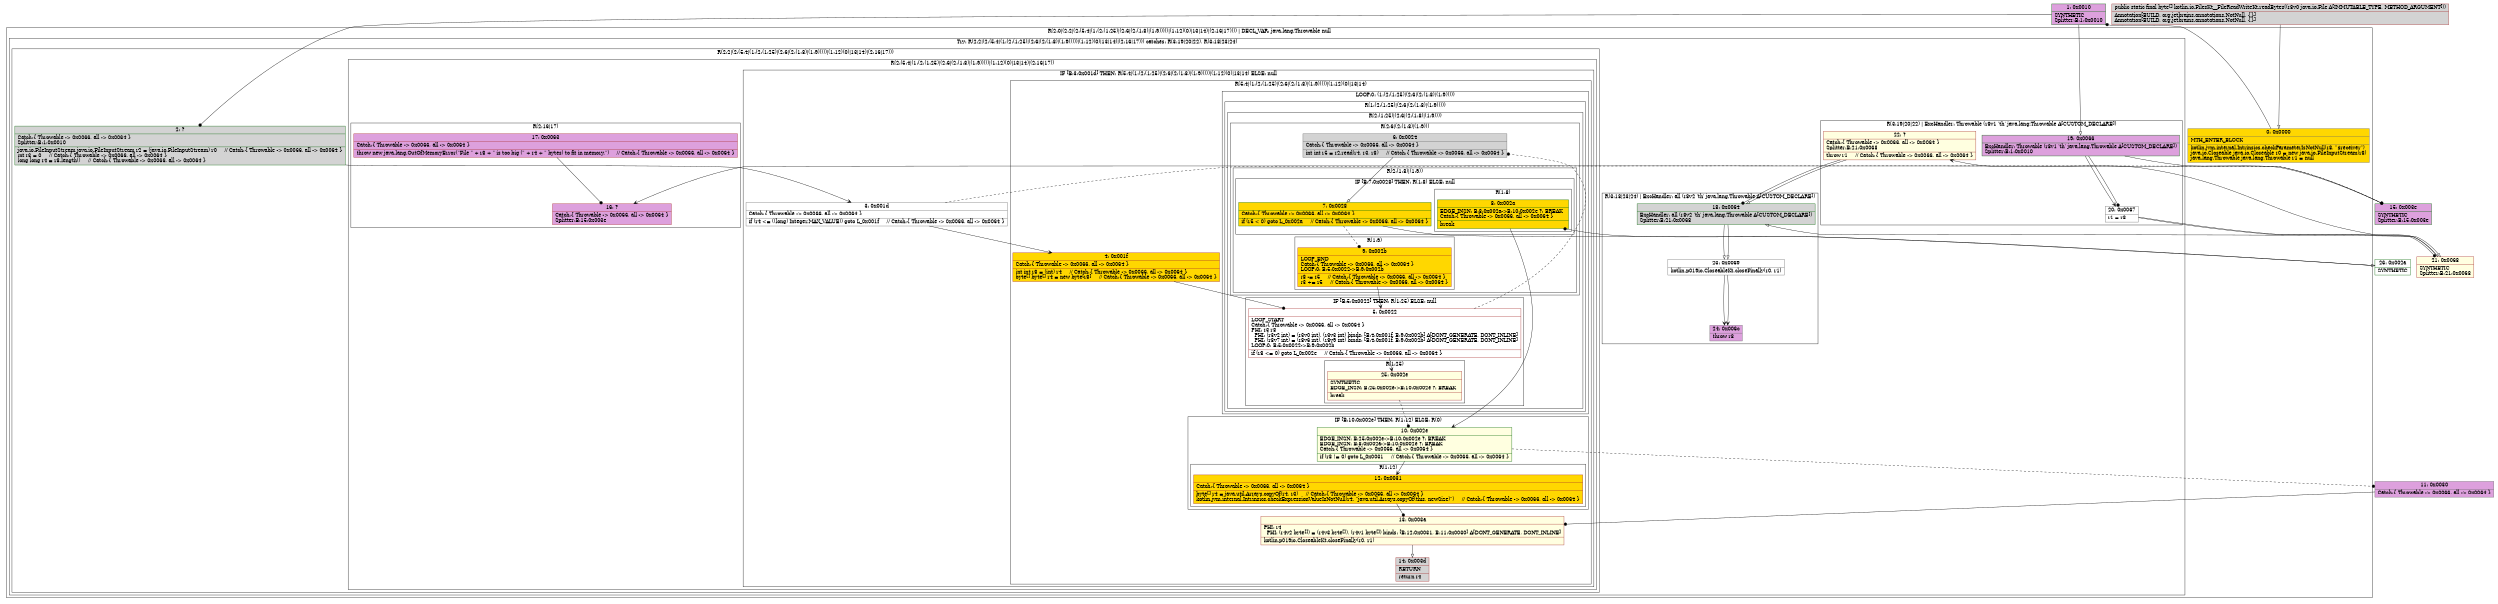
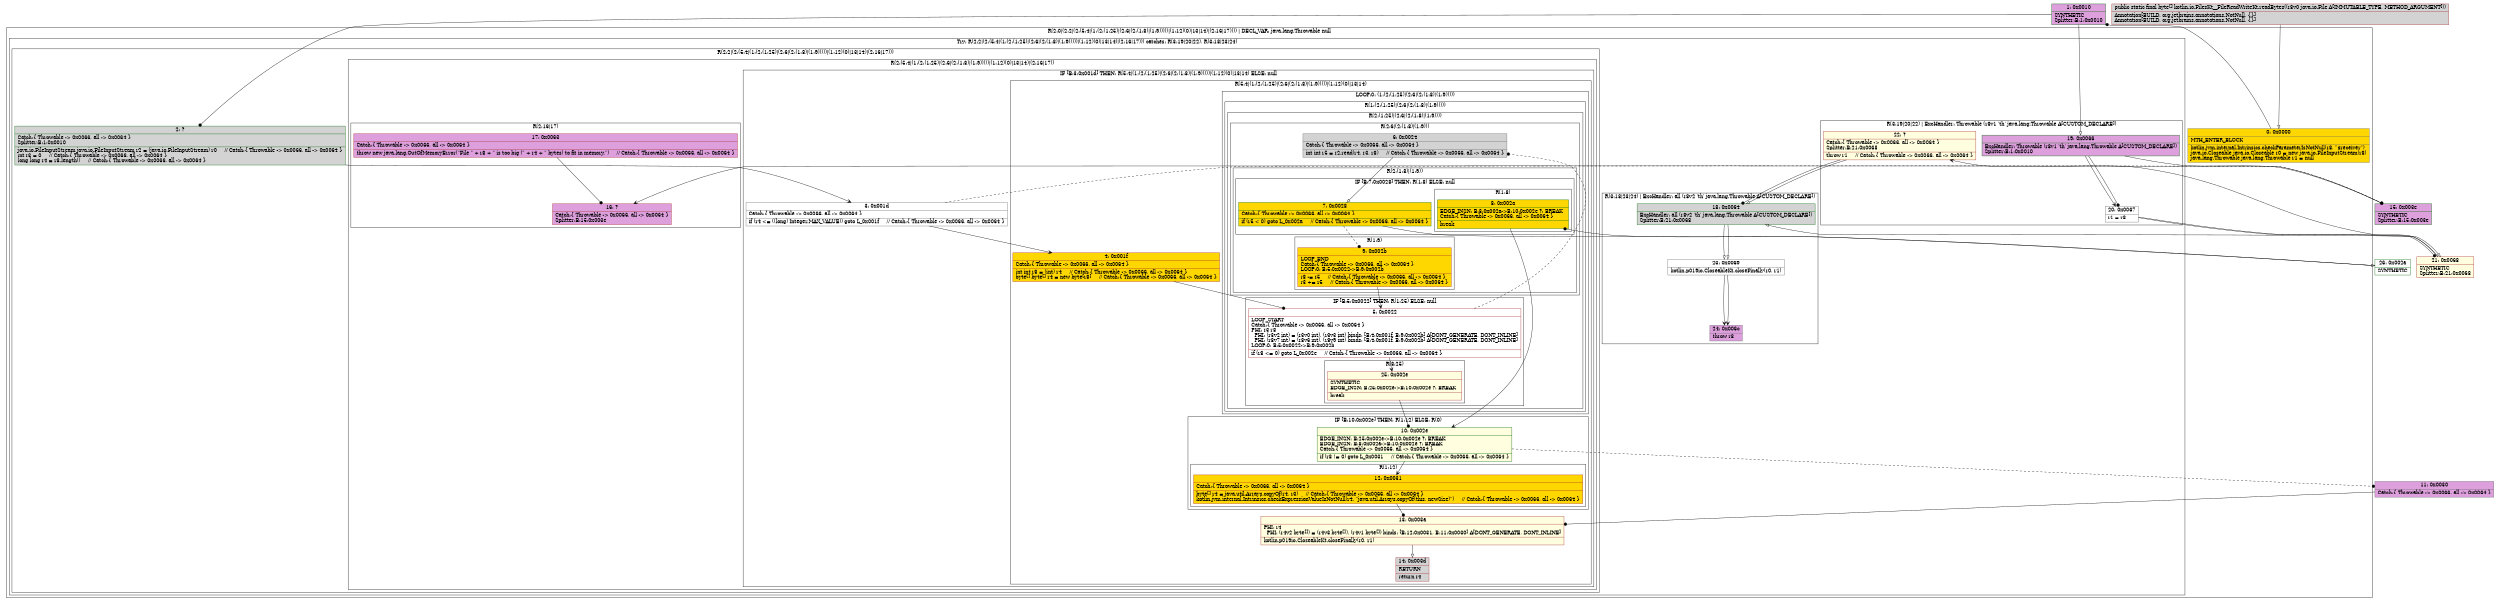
(1395, 365) -> (1395, 365)
(1404, 412) -> (1404, 412)
